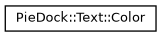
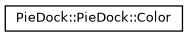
(81, 19) -> (94, 19)
